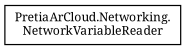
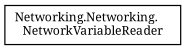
(93, 25) -> (93, 25)
